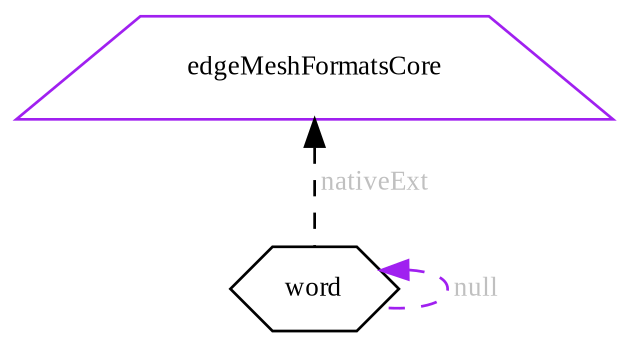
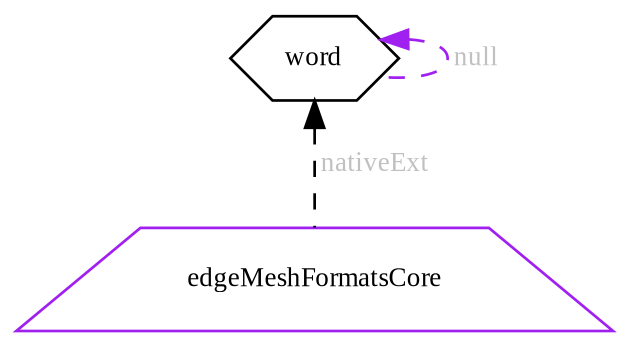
(315, 197) -> (315, 178)
